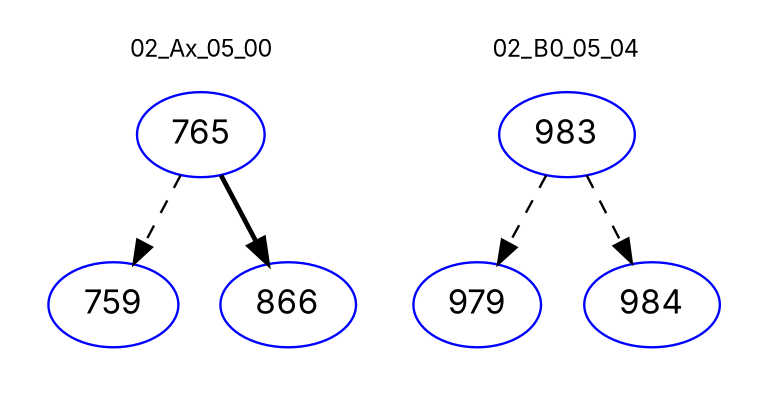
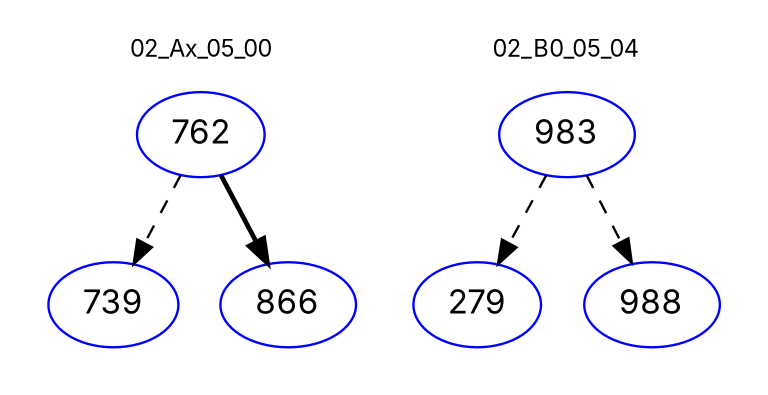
(201, 135) -> (201, 135)
(113, 305) -> (113, 305)
(477, 305) -> (477, 305)
(652, 305) -> (652, 305)
